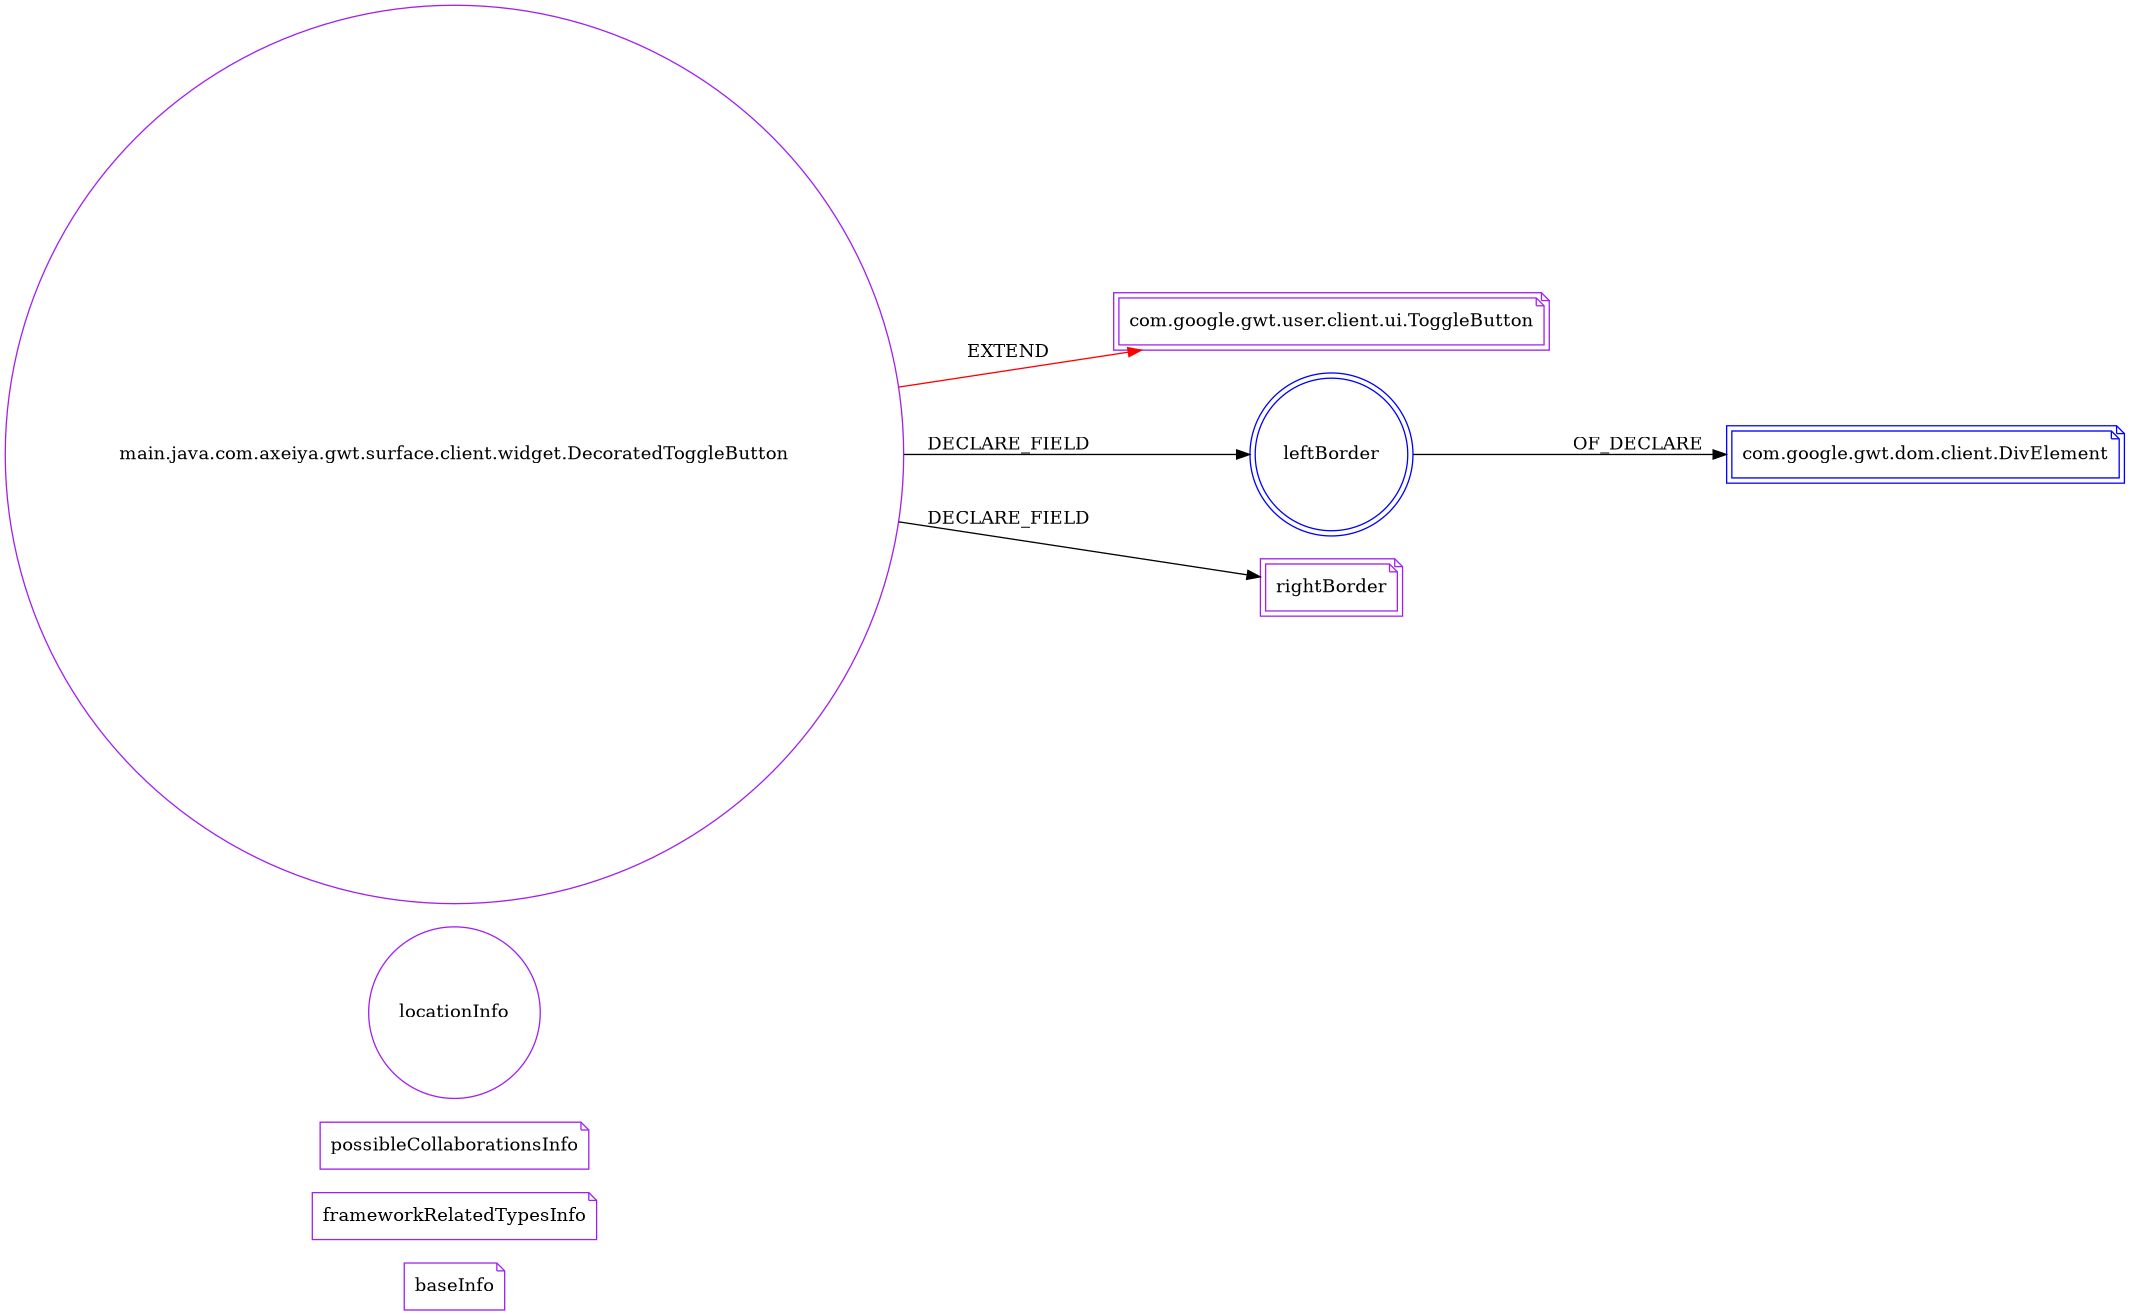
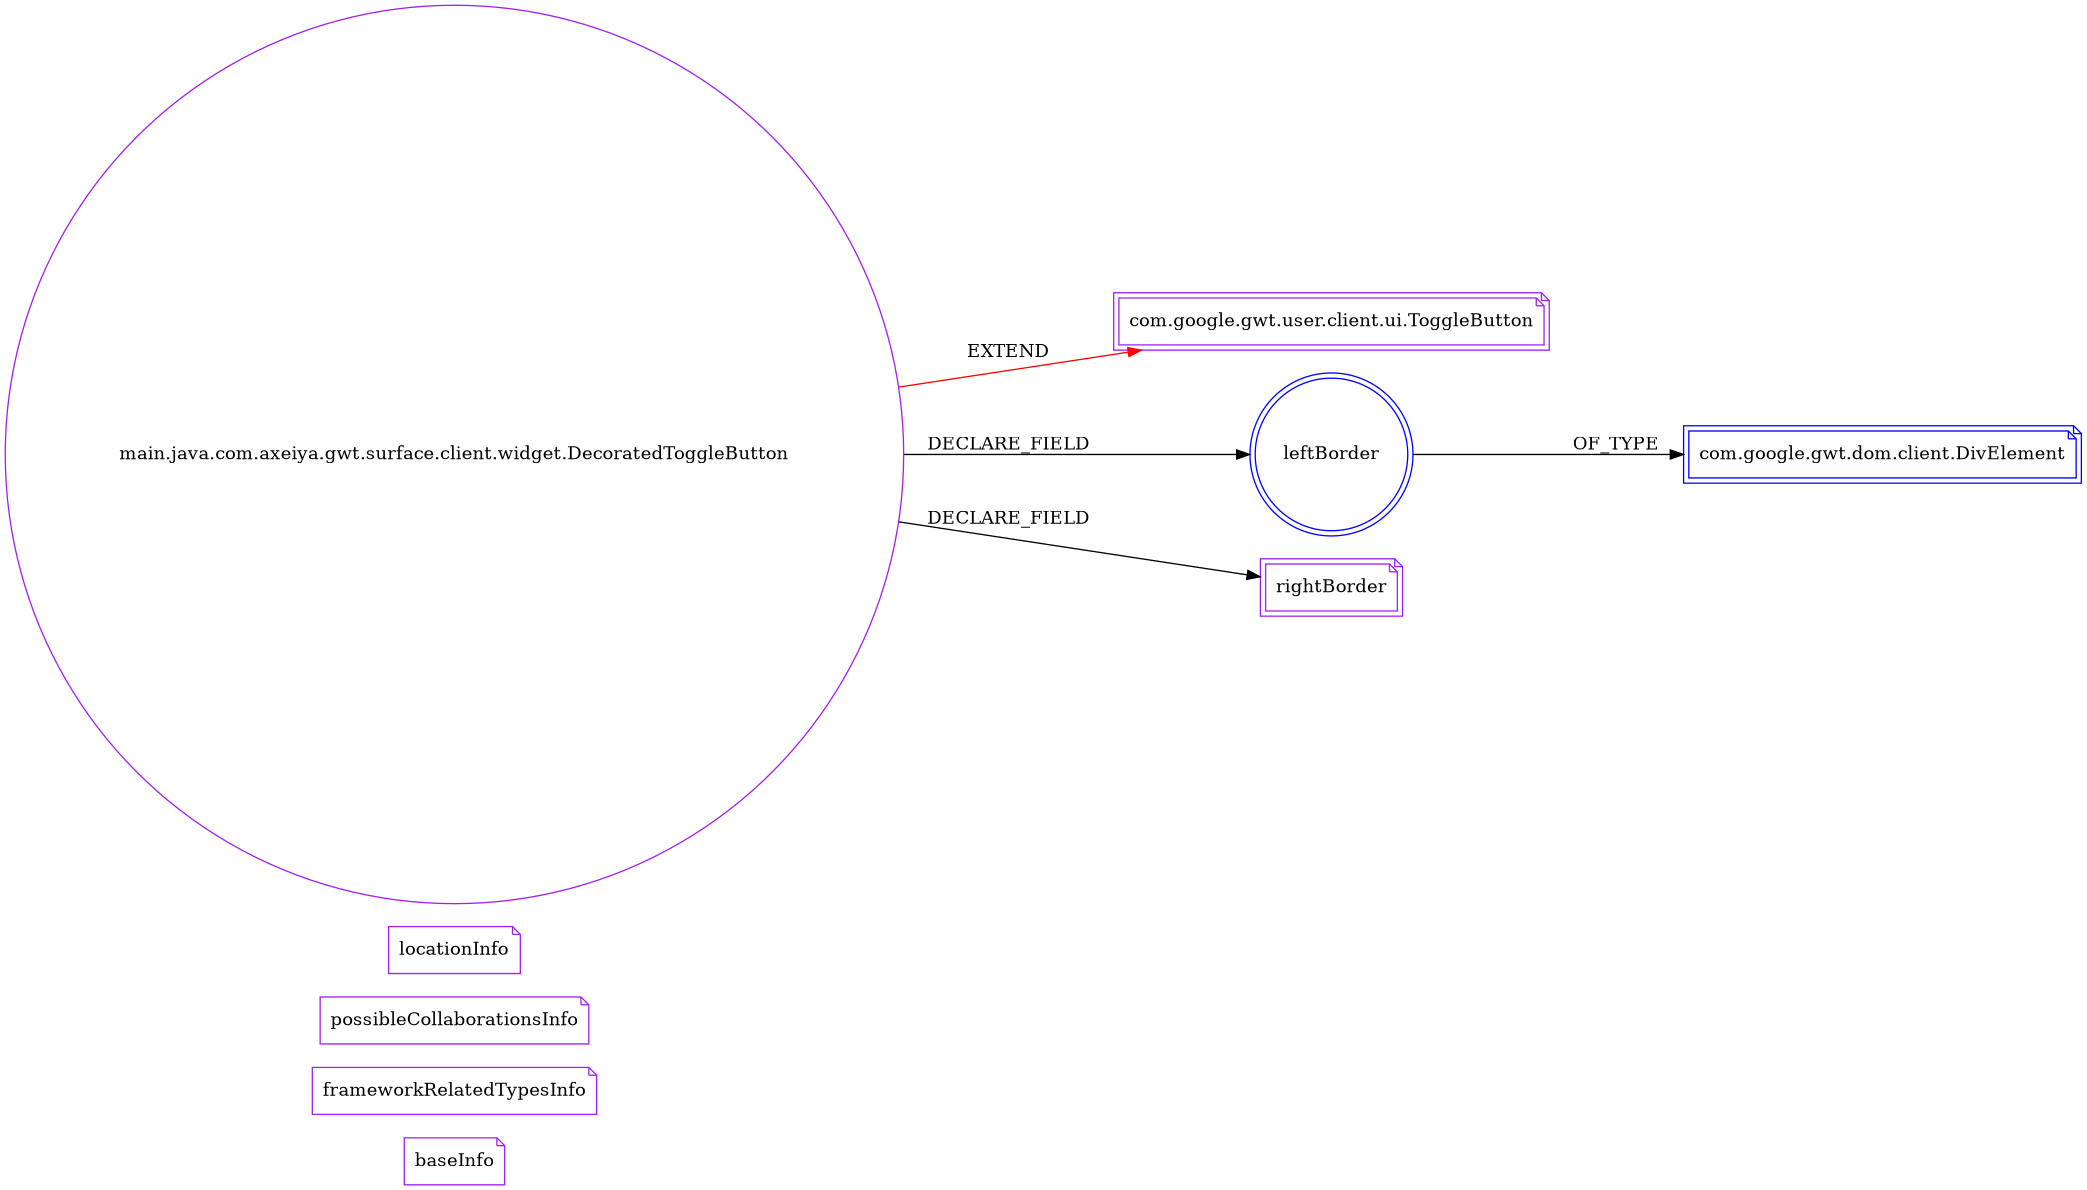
(1638, 445) -> (1616, 445)
(454, 1013) -> (454, 950)
